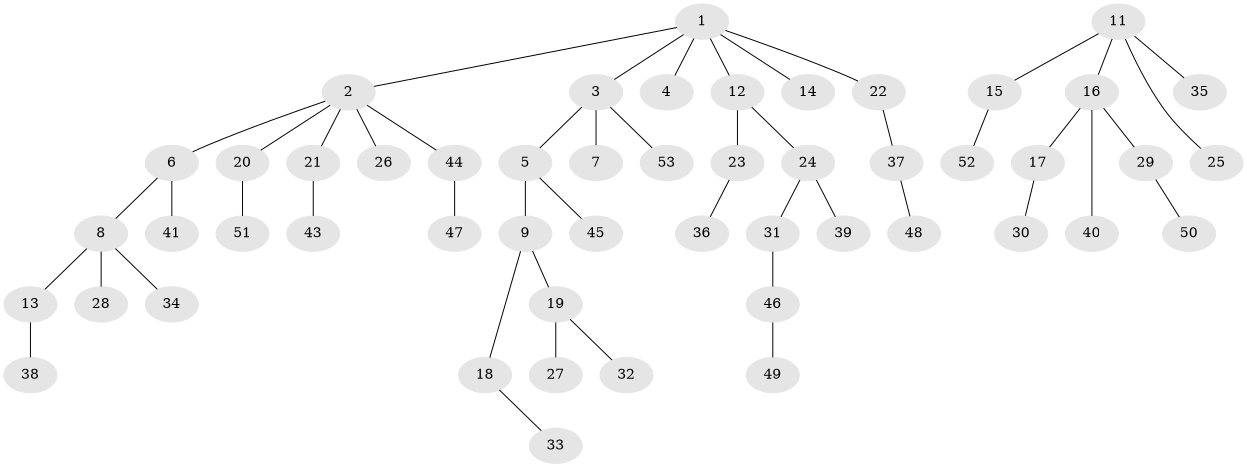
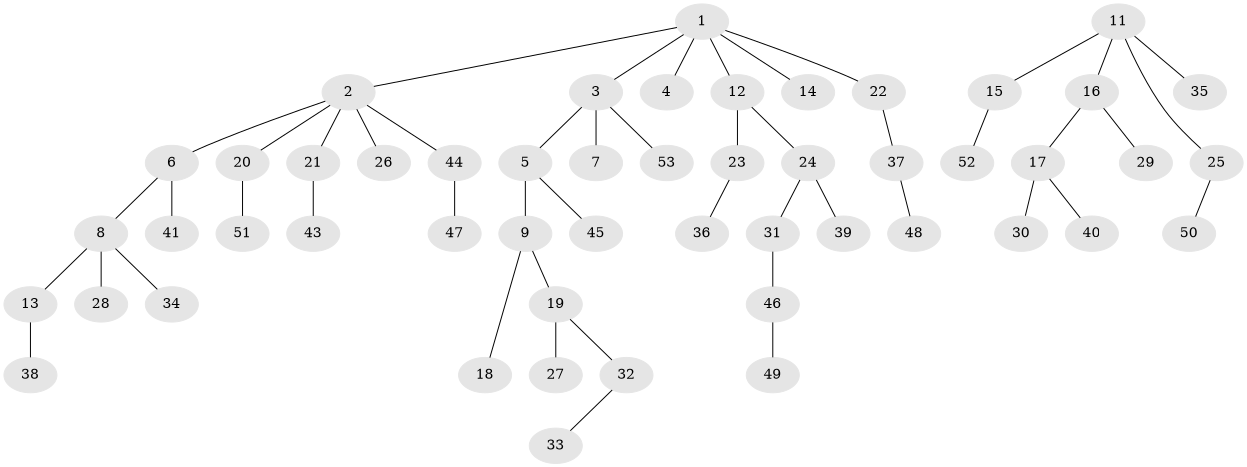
(1092, 163) -> (1065, 198)
(1168, 198) -> (1203, 198)
(520, 410) -> (591, 410)
